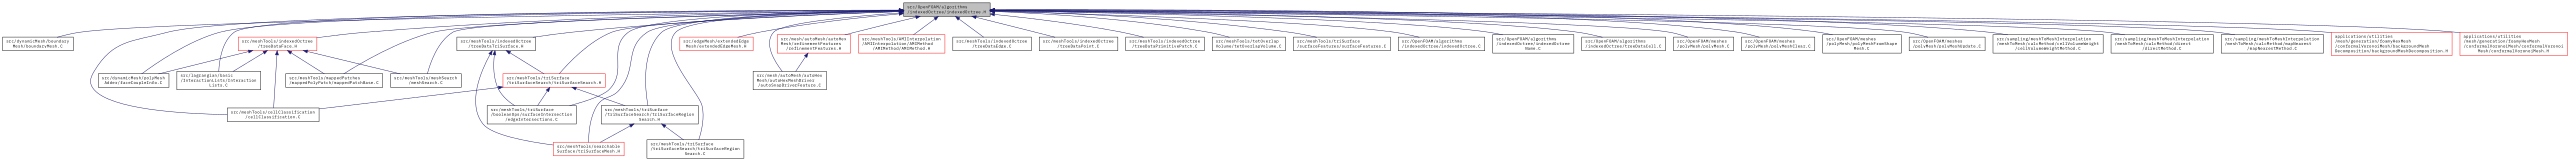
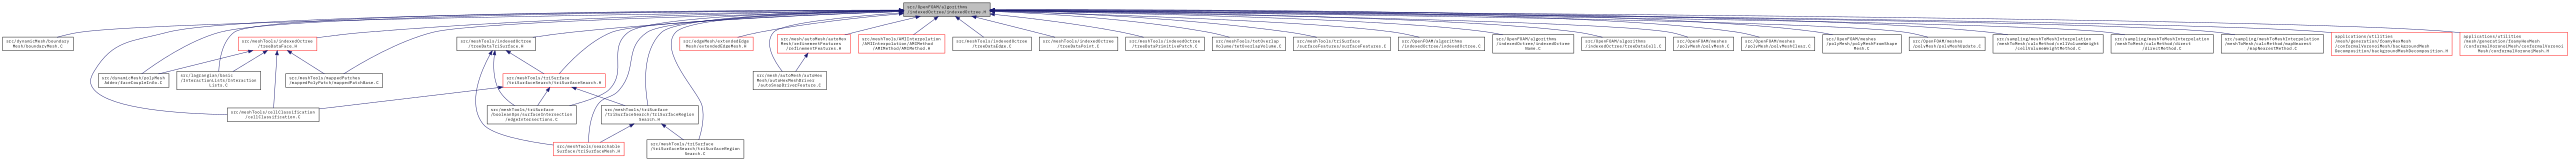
(426, 81) -> none
